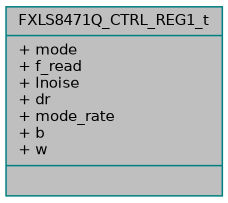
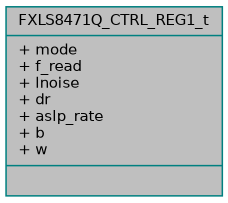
(67, 116) -> (61, 116)
